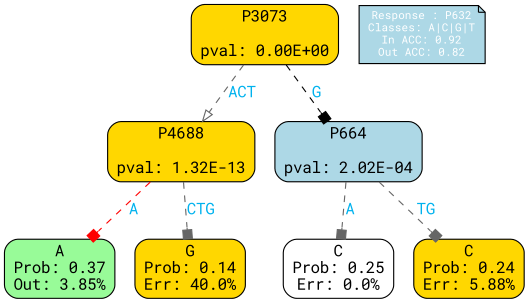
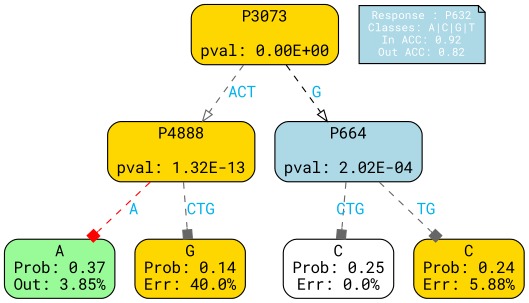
(303, 89) -> (303, 89)
(181, 152) -> (181, 152)
(350, 210) -> (350, 210)
